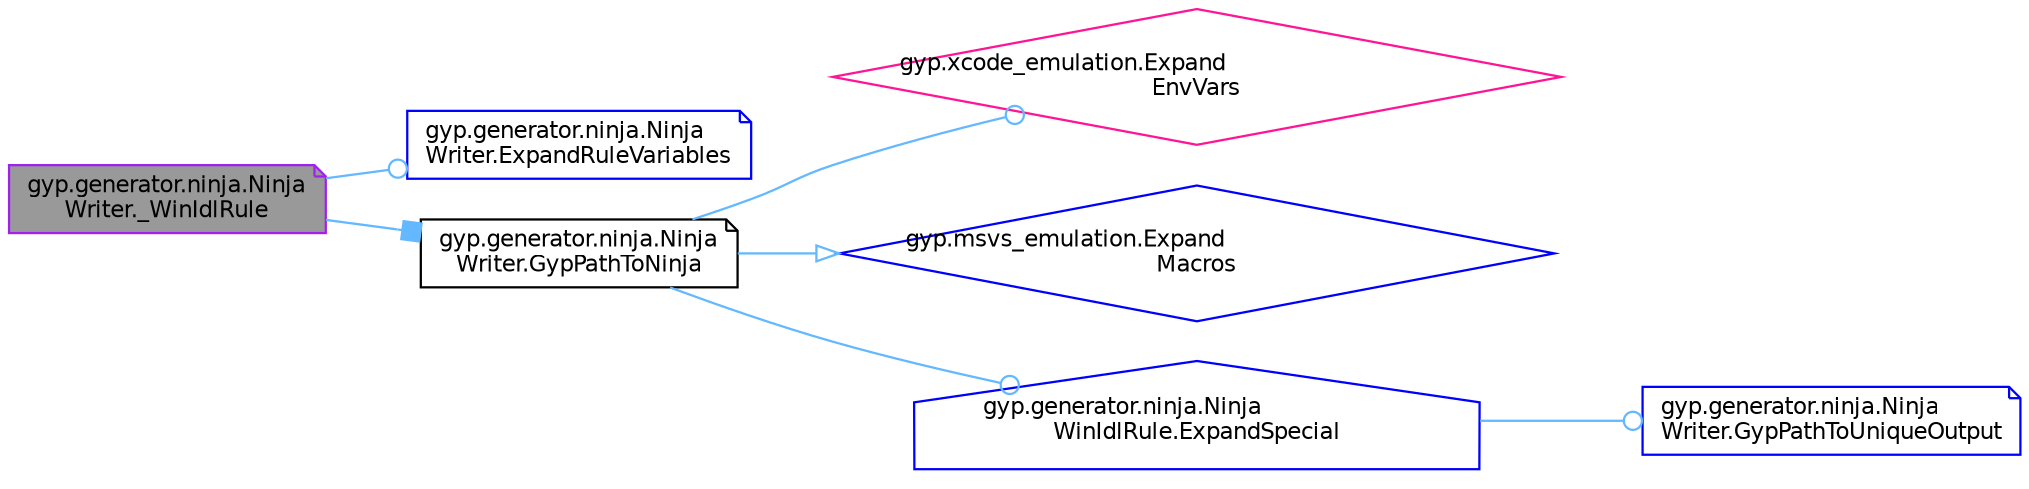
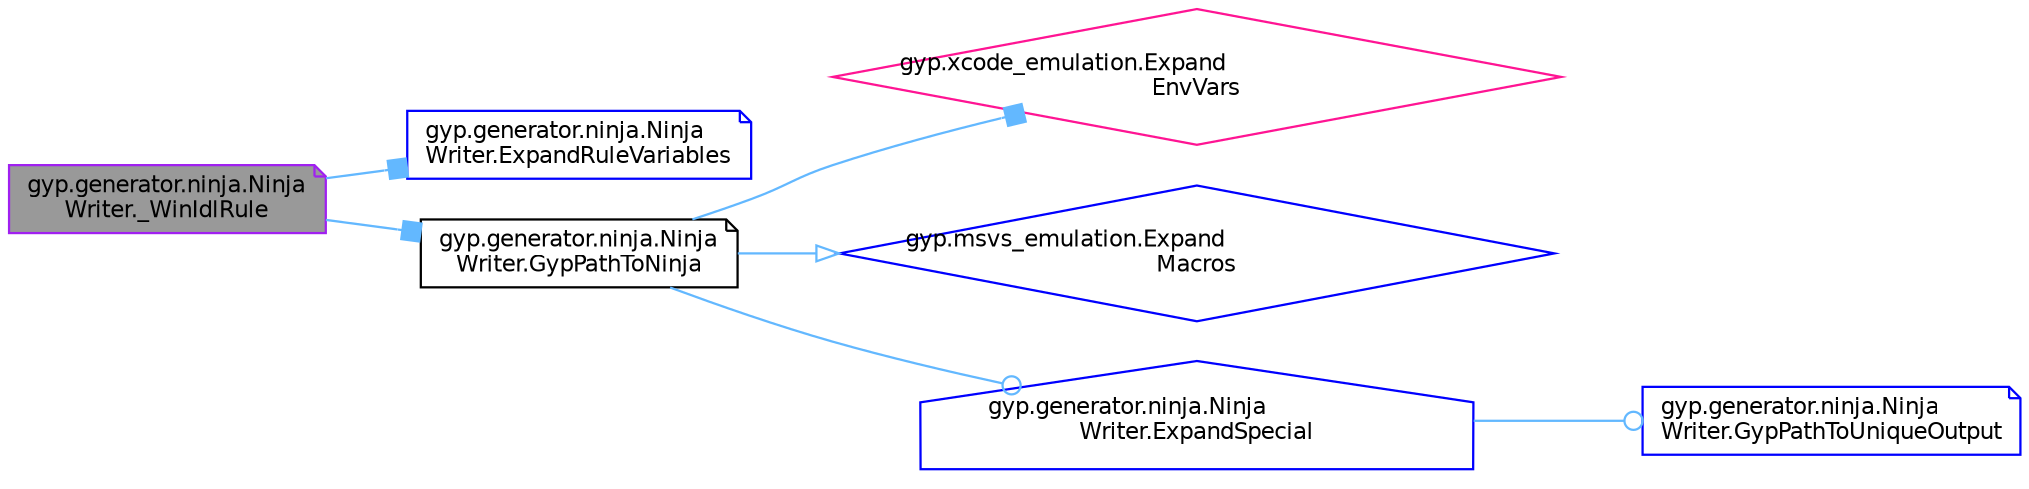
(846, 161) -> (844, 161)
(357, 174) -> (355, 174)
(1197, 421) -> (1197, 421)
